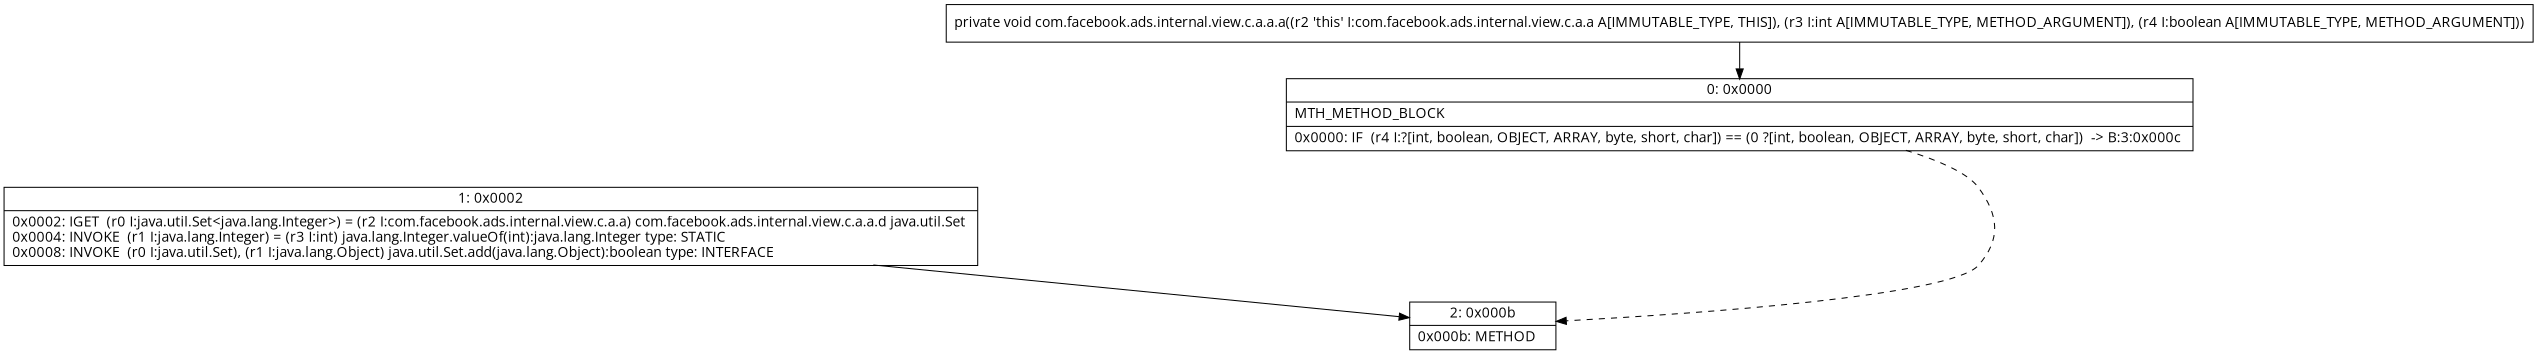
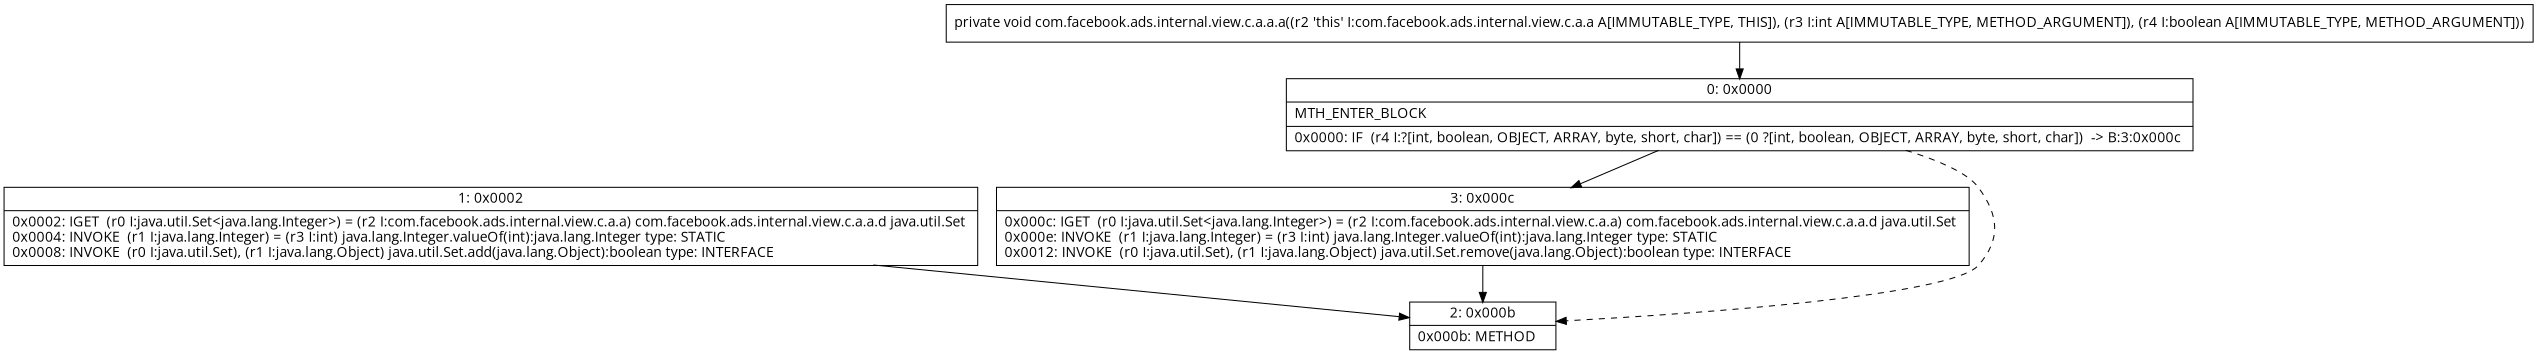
(1370, 114) -> (1360, 114)
none -> (1483, 226)
